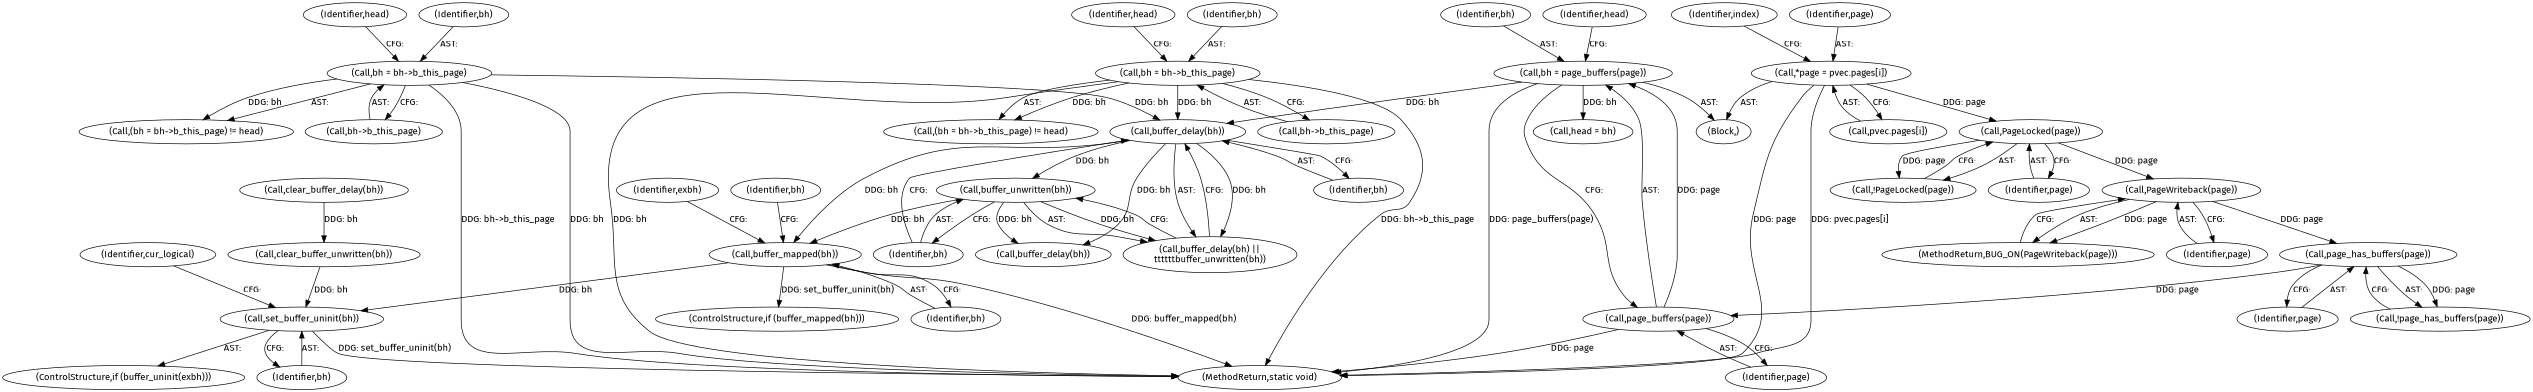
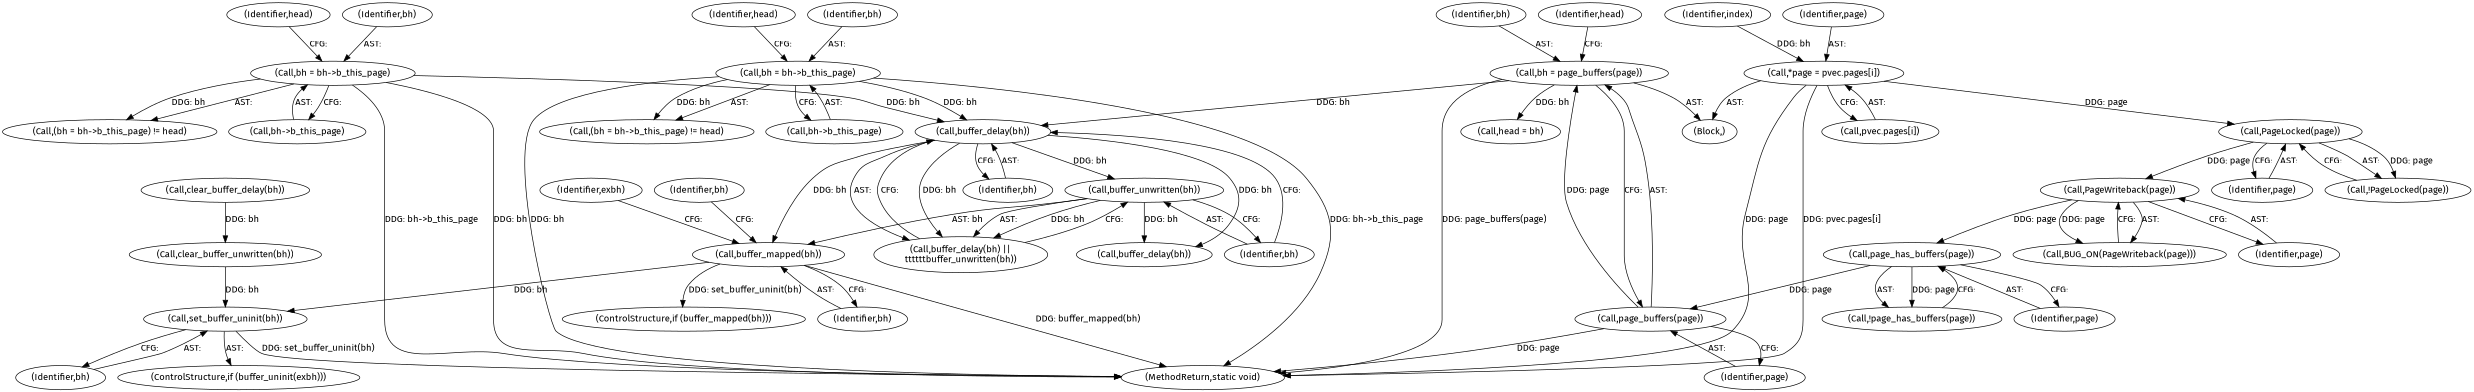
(1794, 44) -> (1794, 44)
(908, 219) -> (967, 219)
(148, 255) -> none
(2018, 255) -> (2120, 255)
